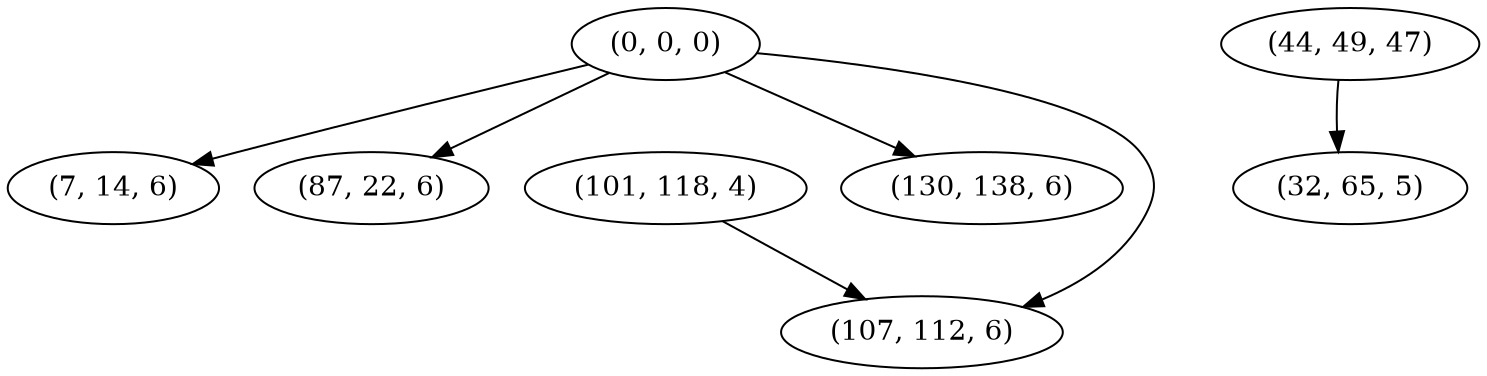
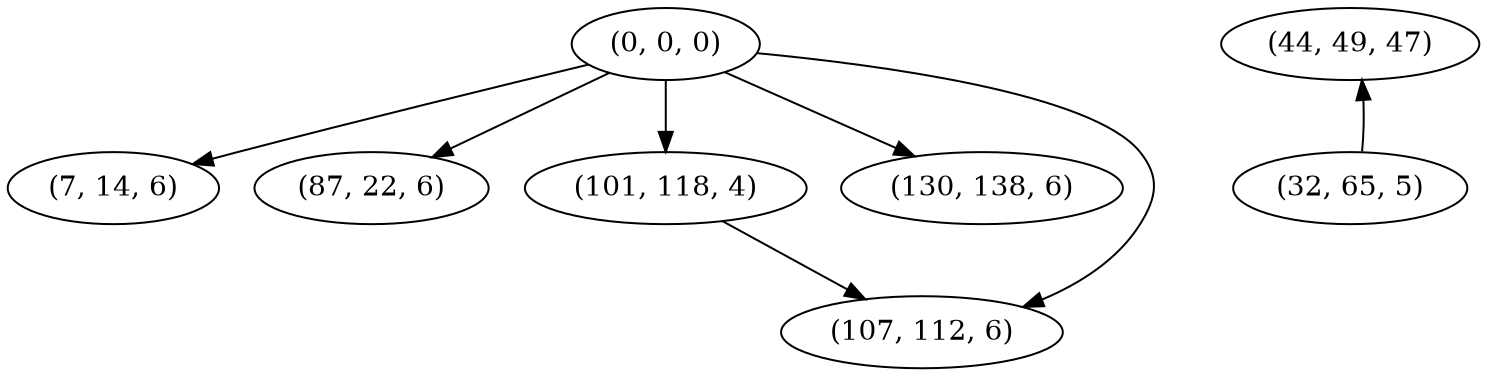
none -> (666, 106)
(1337, 106) -> (1364, 126)
